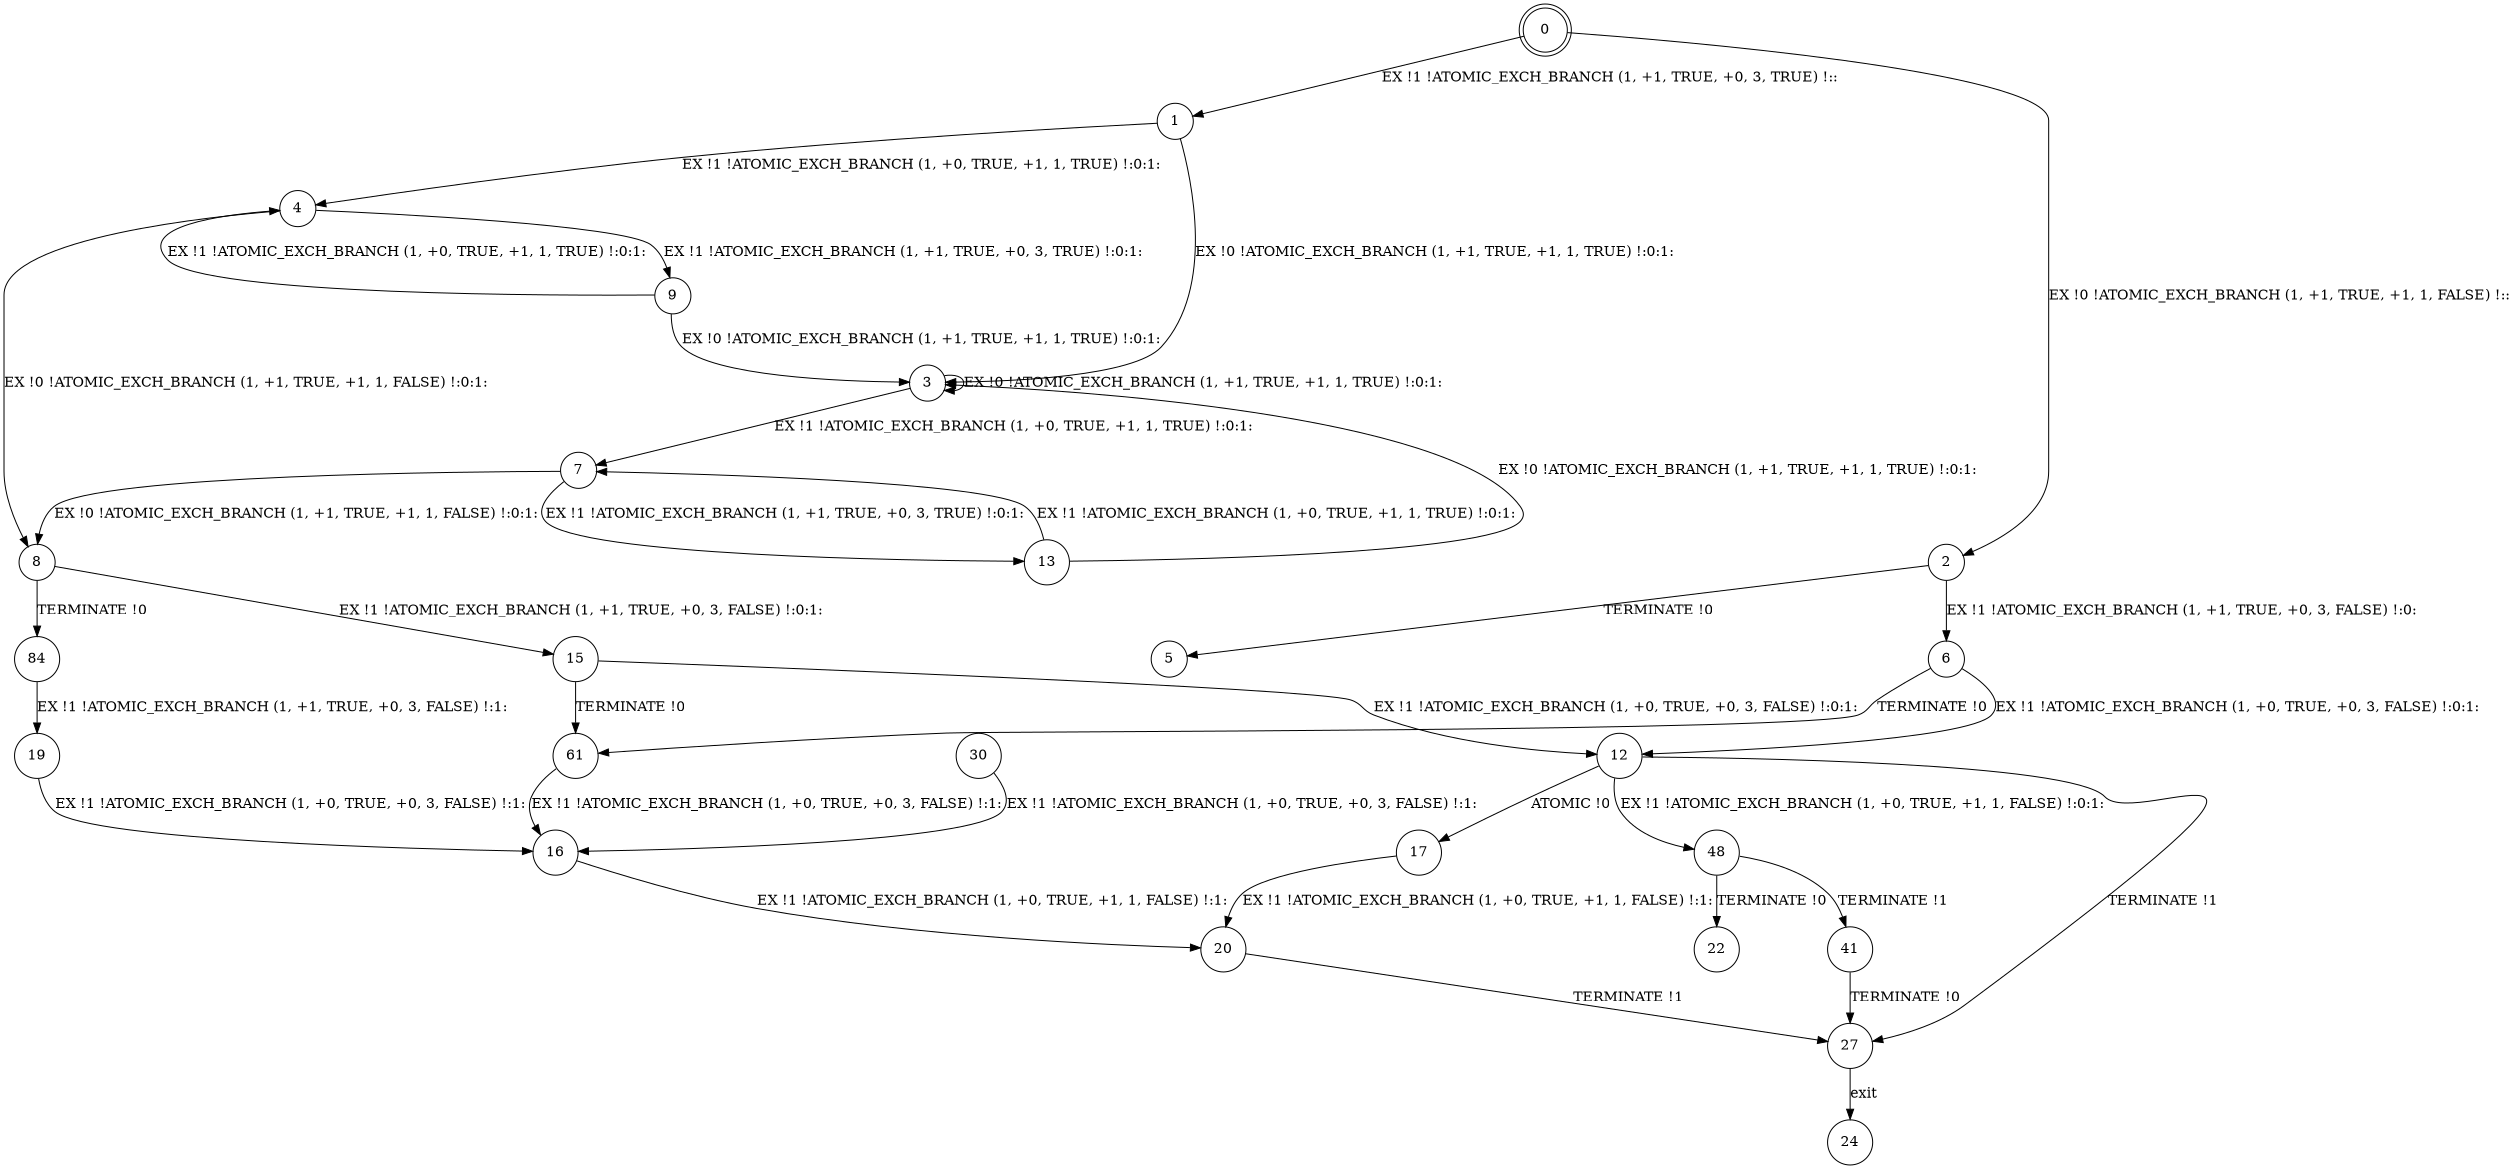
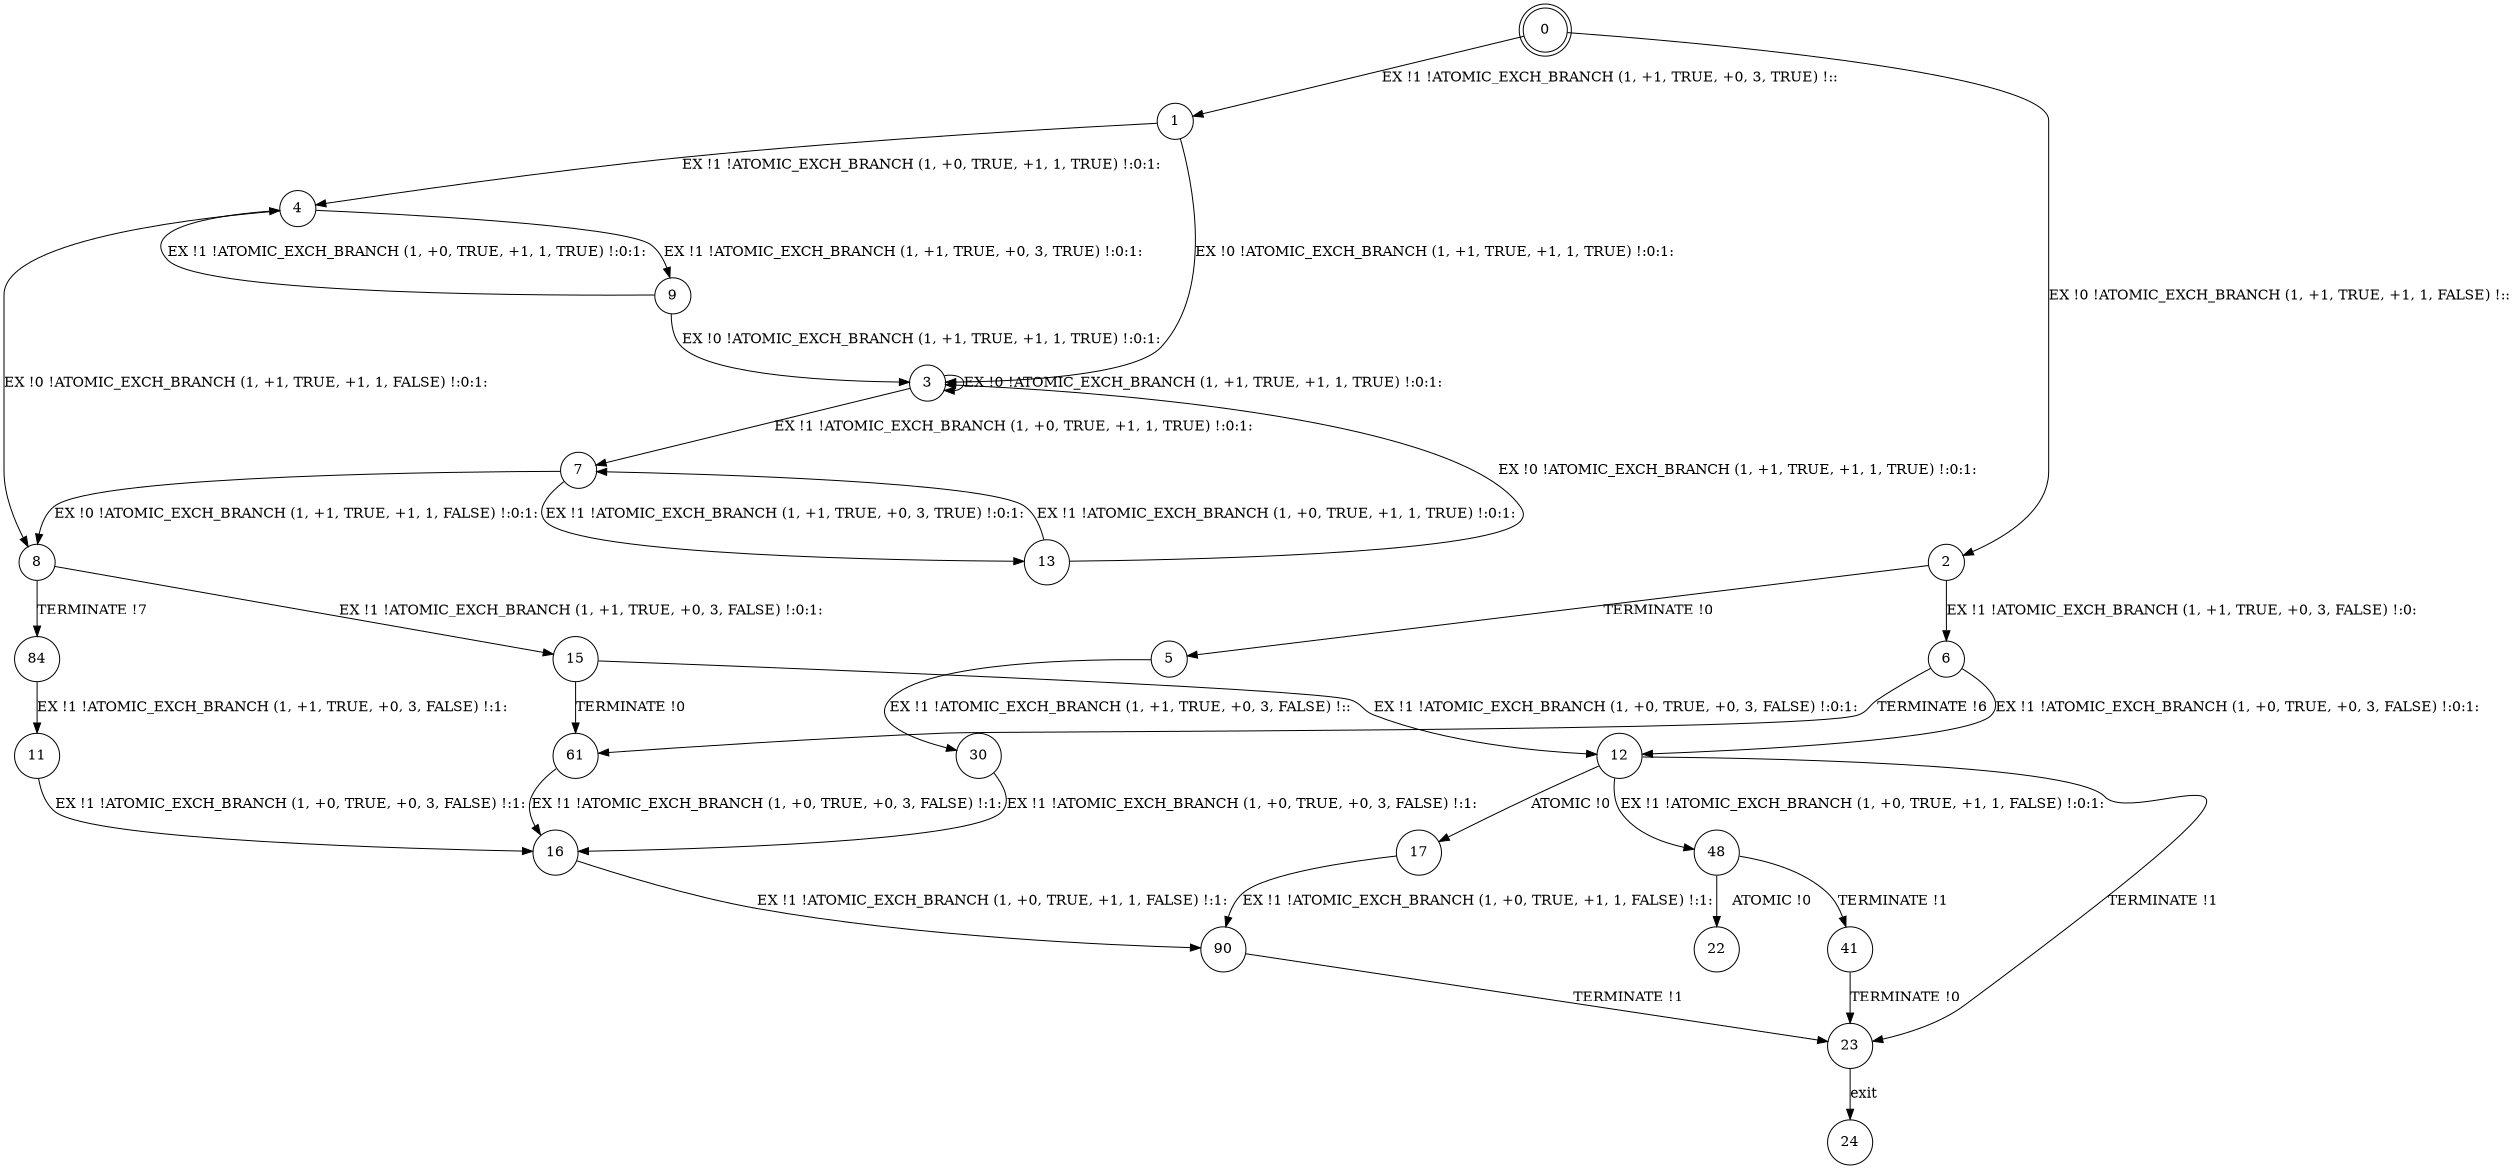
(92, 611) -> (92, 611)
none -> (973, 670)
(1932, 707) -> (1932, 707)
(37, 756) -> (37, 756)
(1772, 901) -> (1772, 901)
(1223, 949) -> (1223, 949)
(1850, 1046) -> (1850, 1046)
